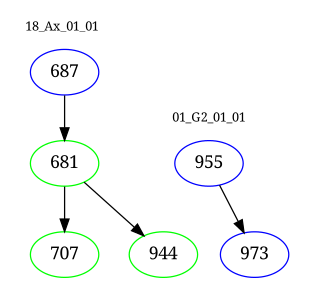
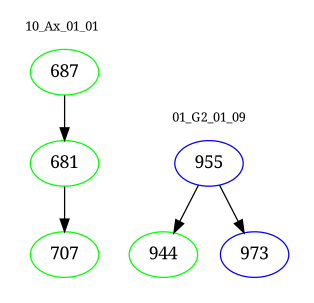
(62, 27) -> (62, 27)
(65, 72) -> (65, 72)
(209, 118) -> (209, 118)
(100, 197) -> (189, 203)
